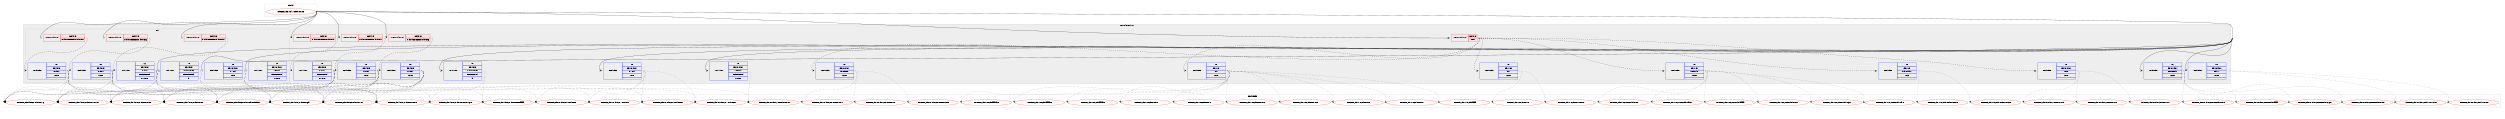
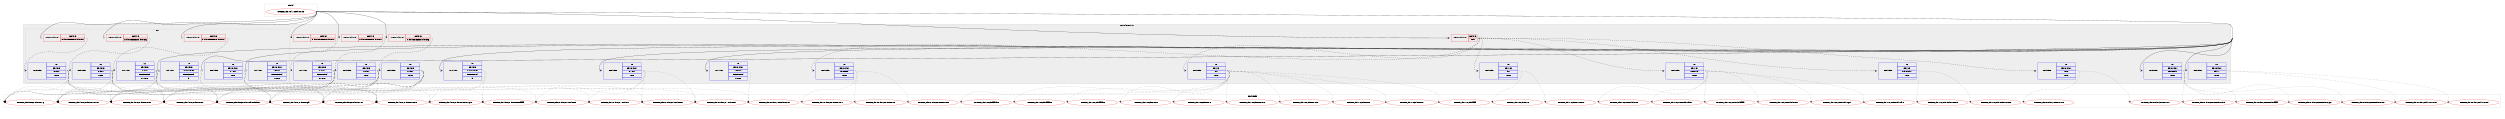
(2102, 103) -> none
